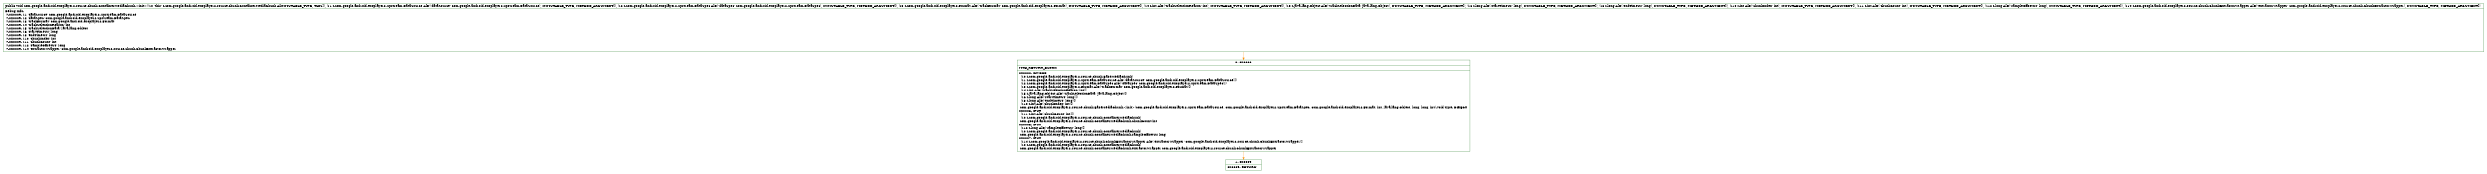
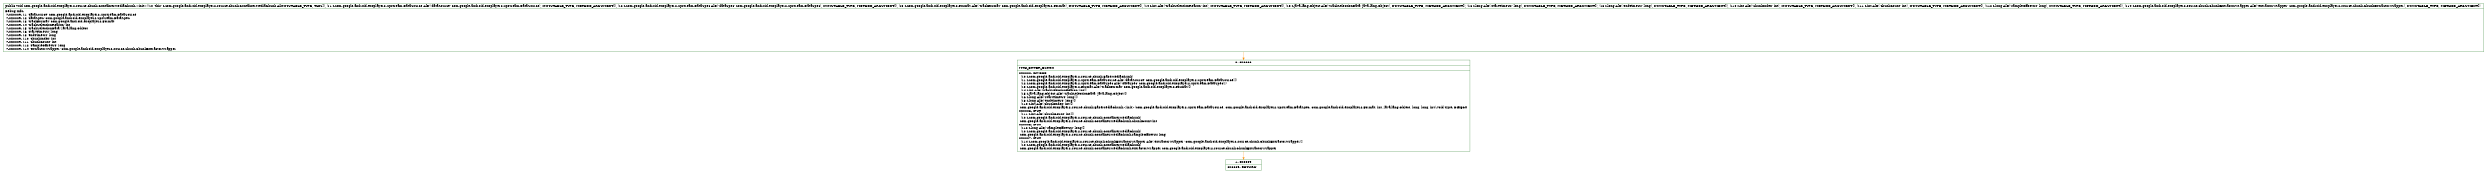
(1038, 68) -> (1037, 68)
